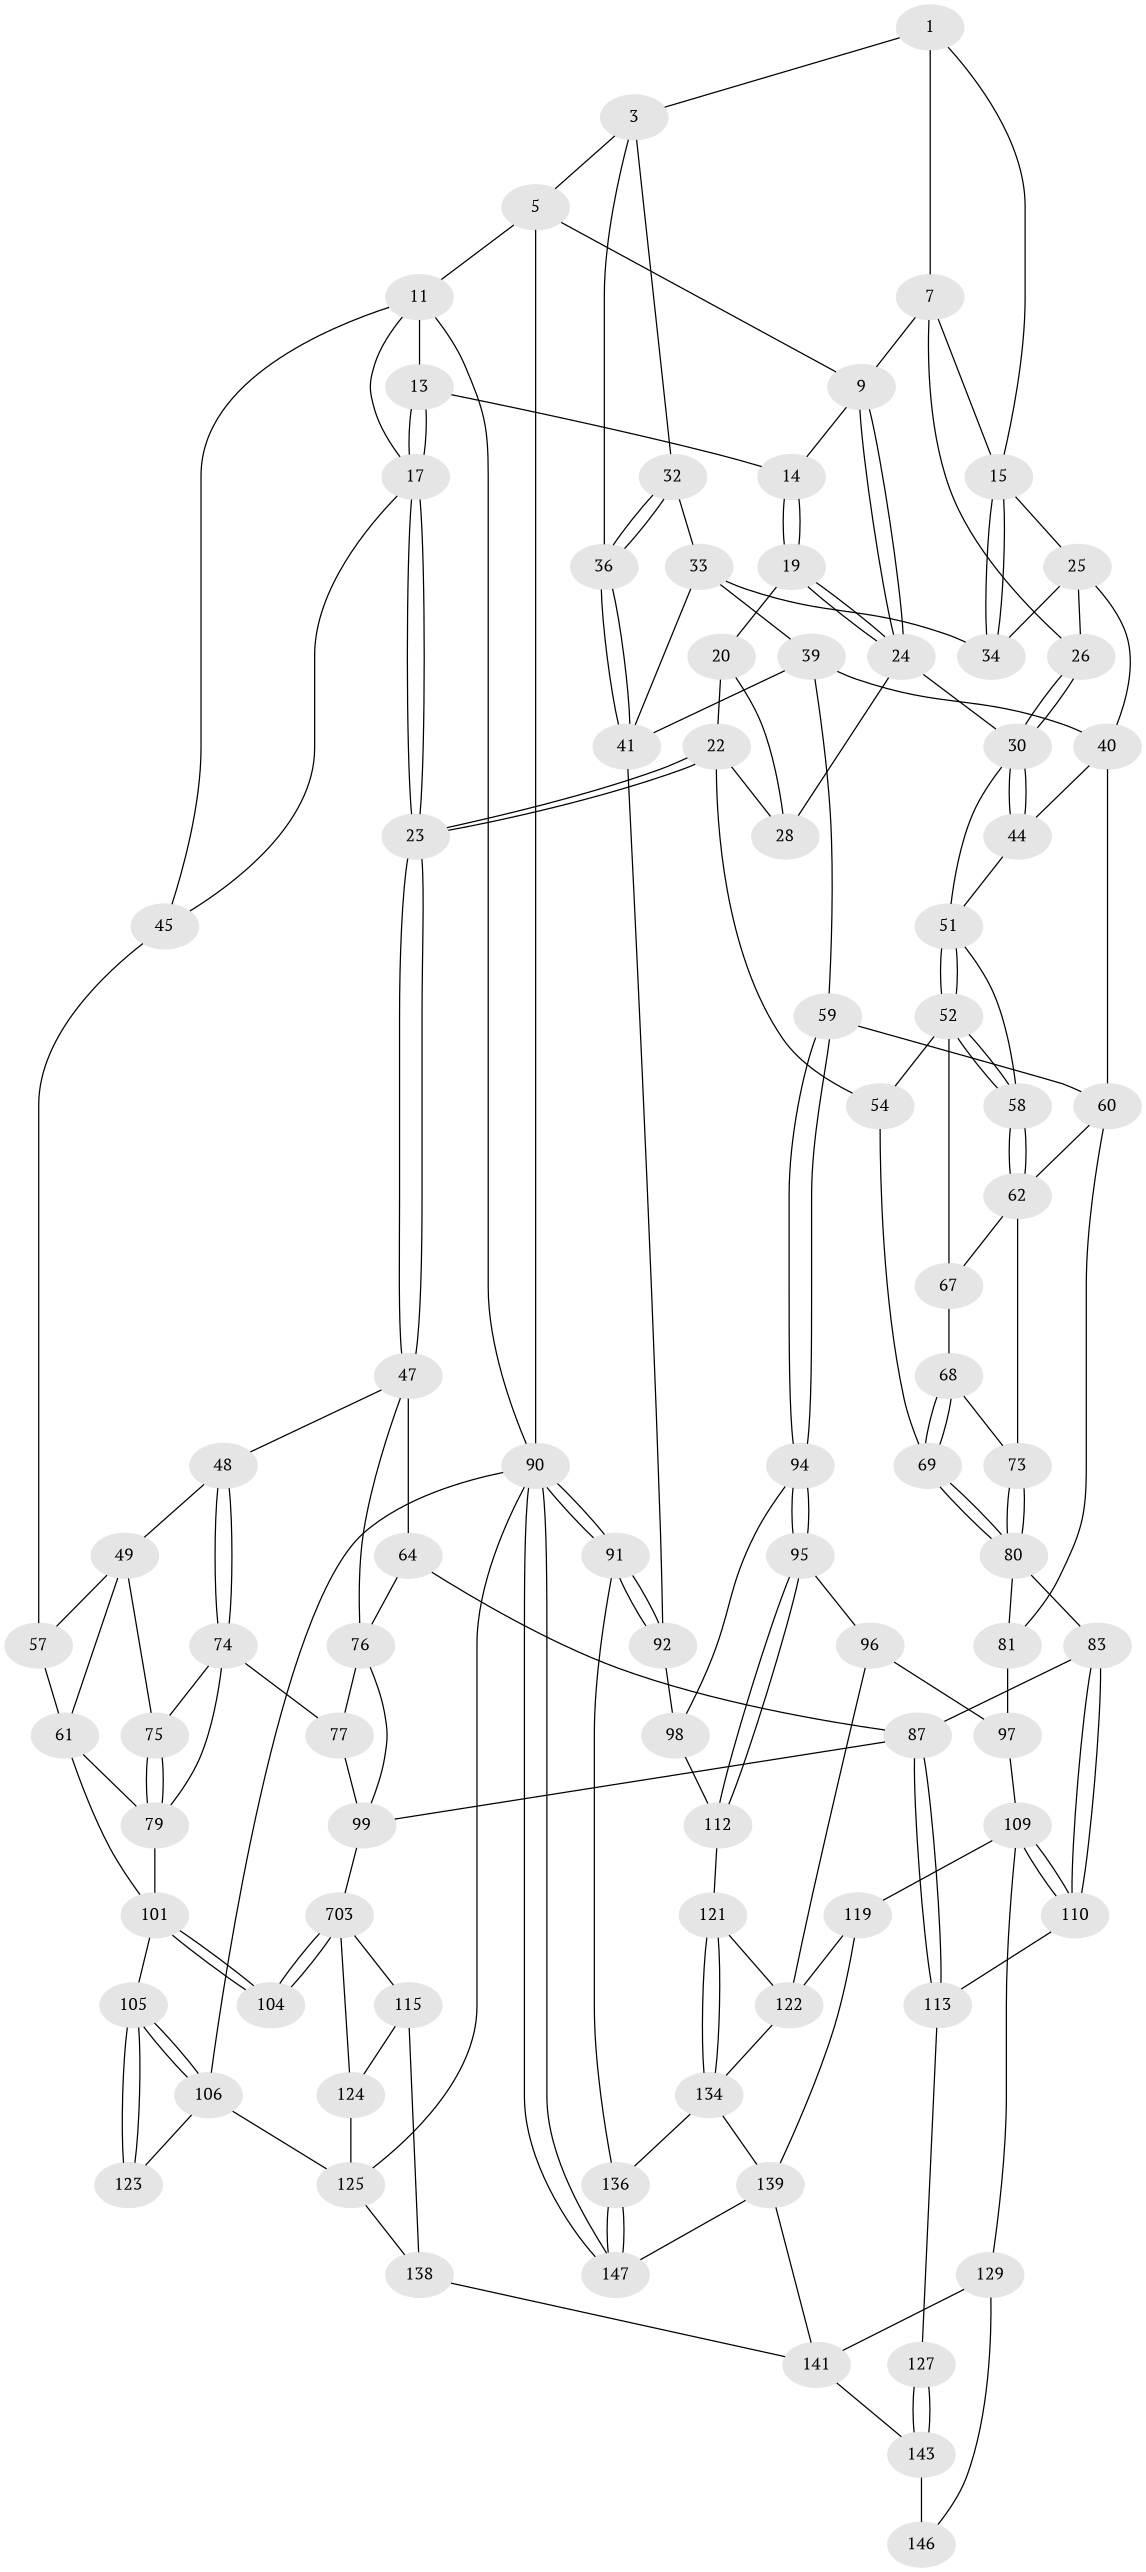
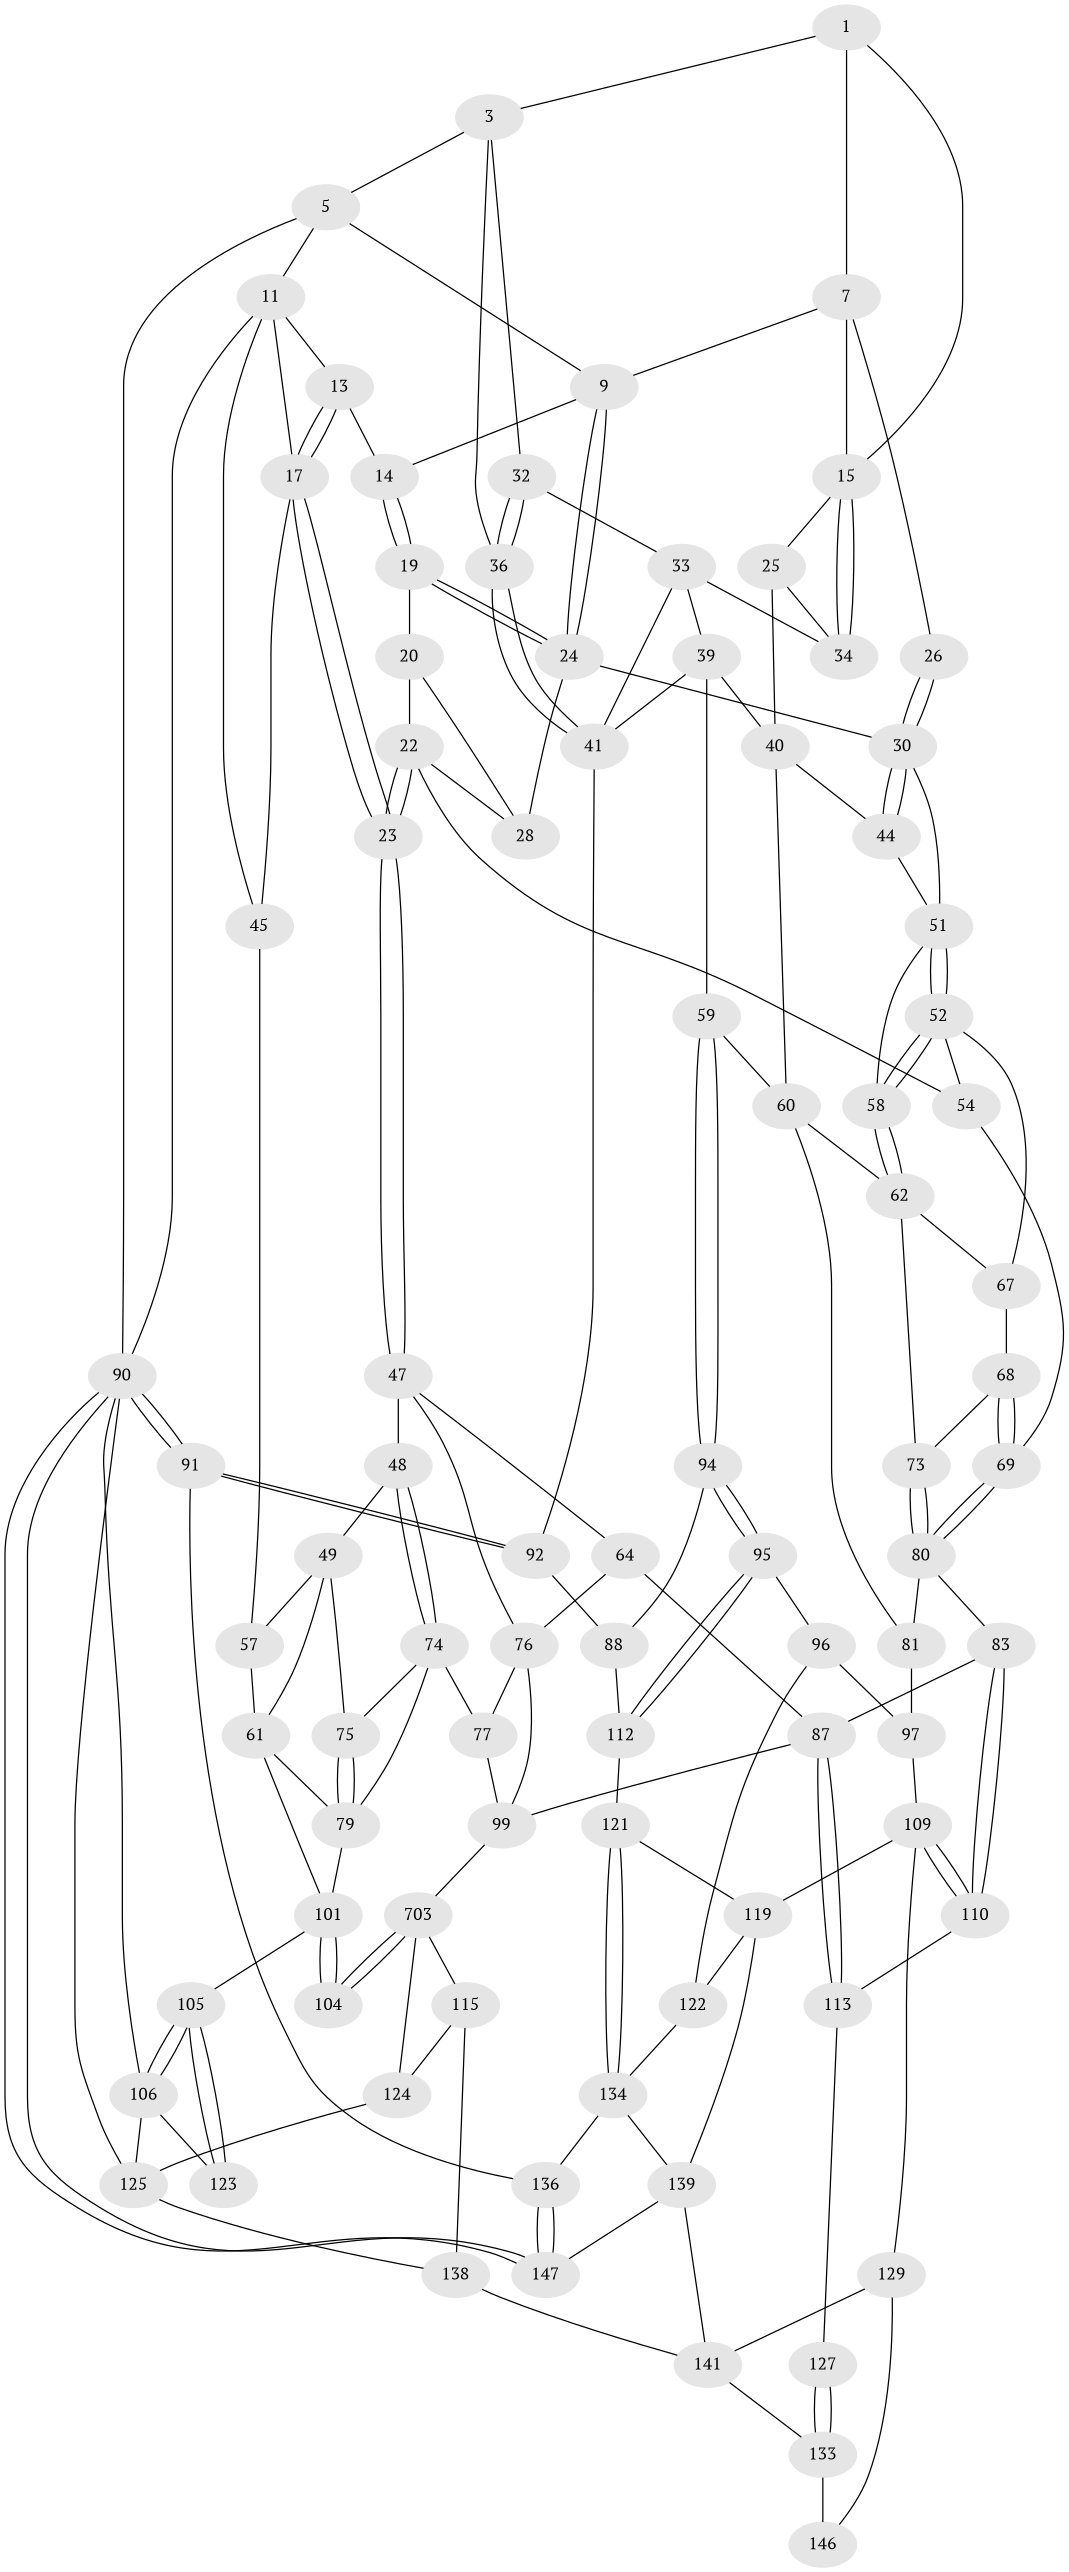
(1079, 612) -> none
(675, 1736) -> (614, 1646)
(751, 1960) -> (687, 1870)
(921, 2455) -> (823, 2455)
